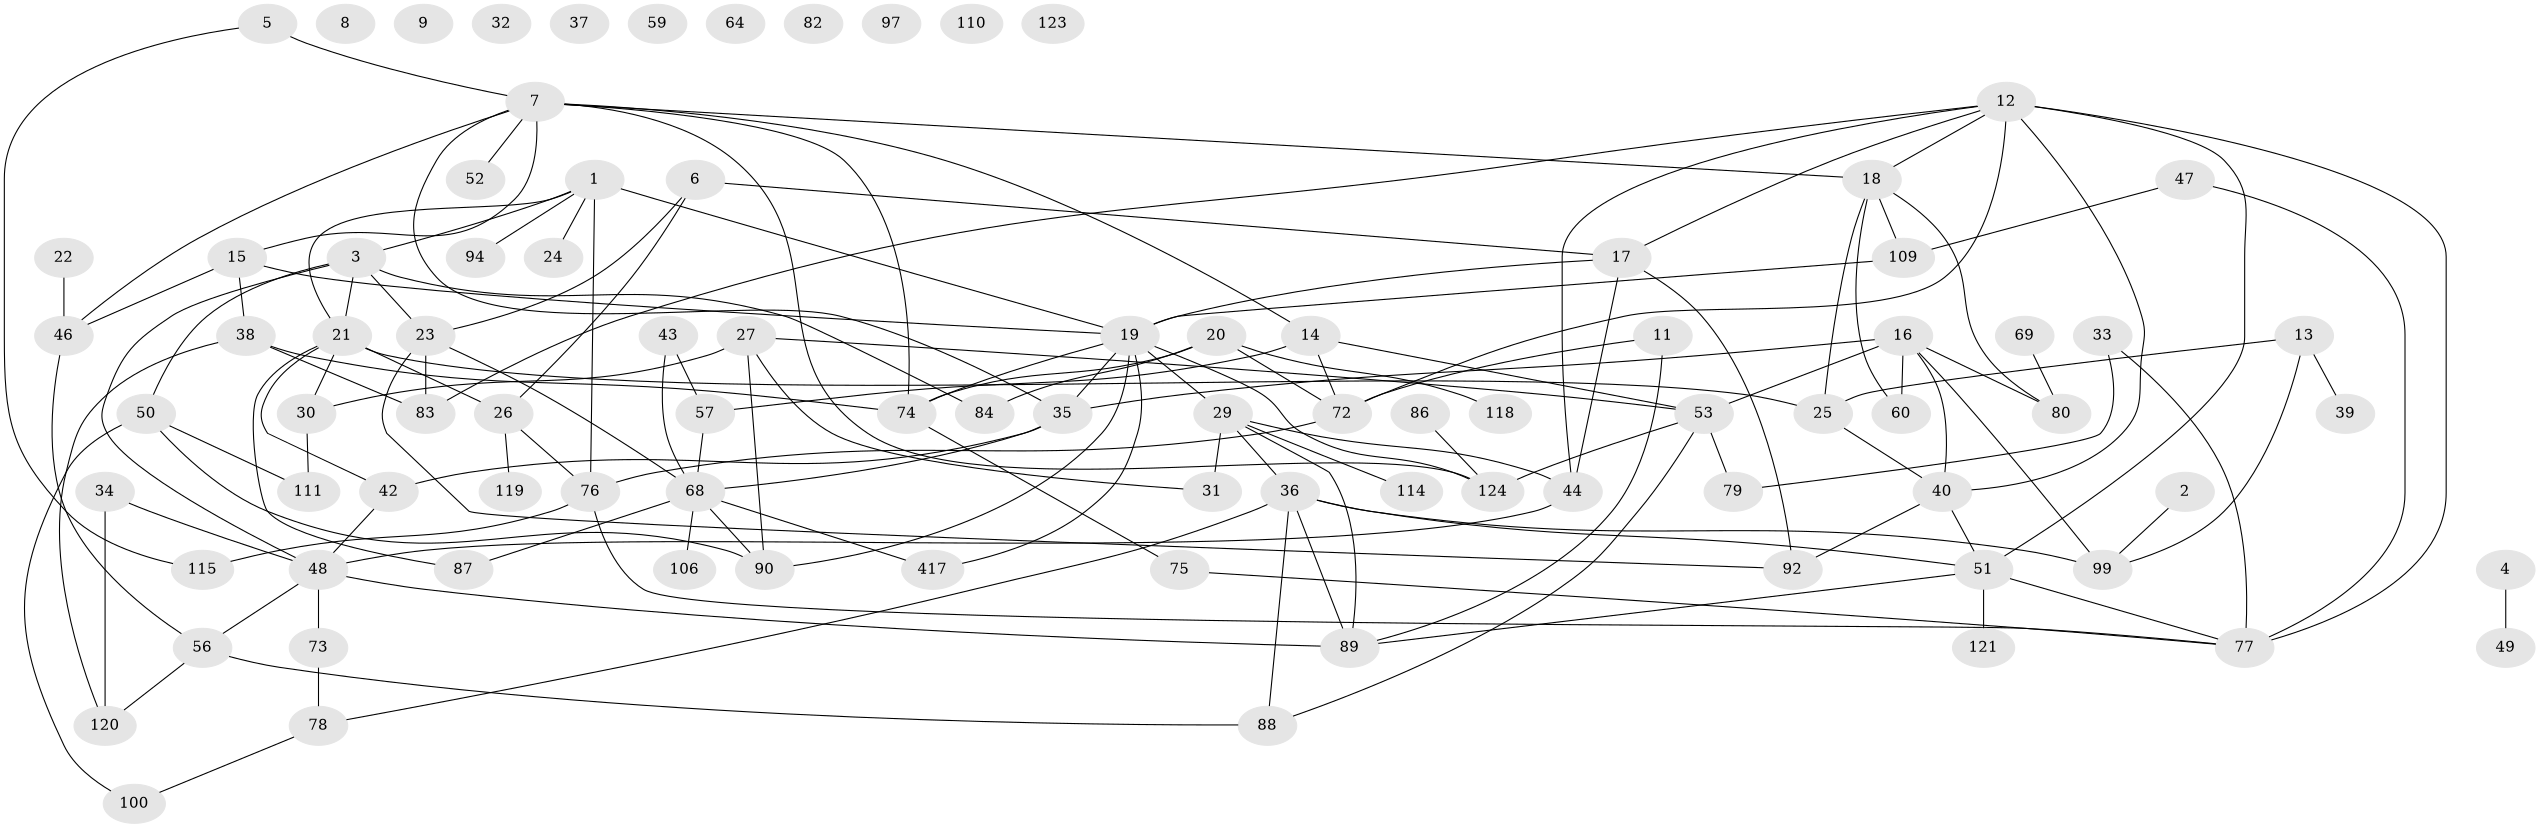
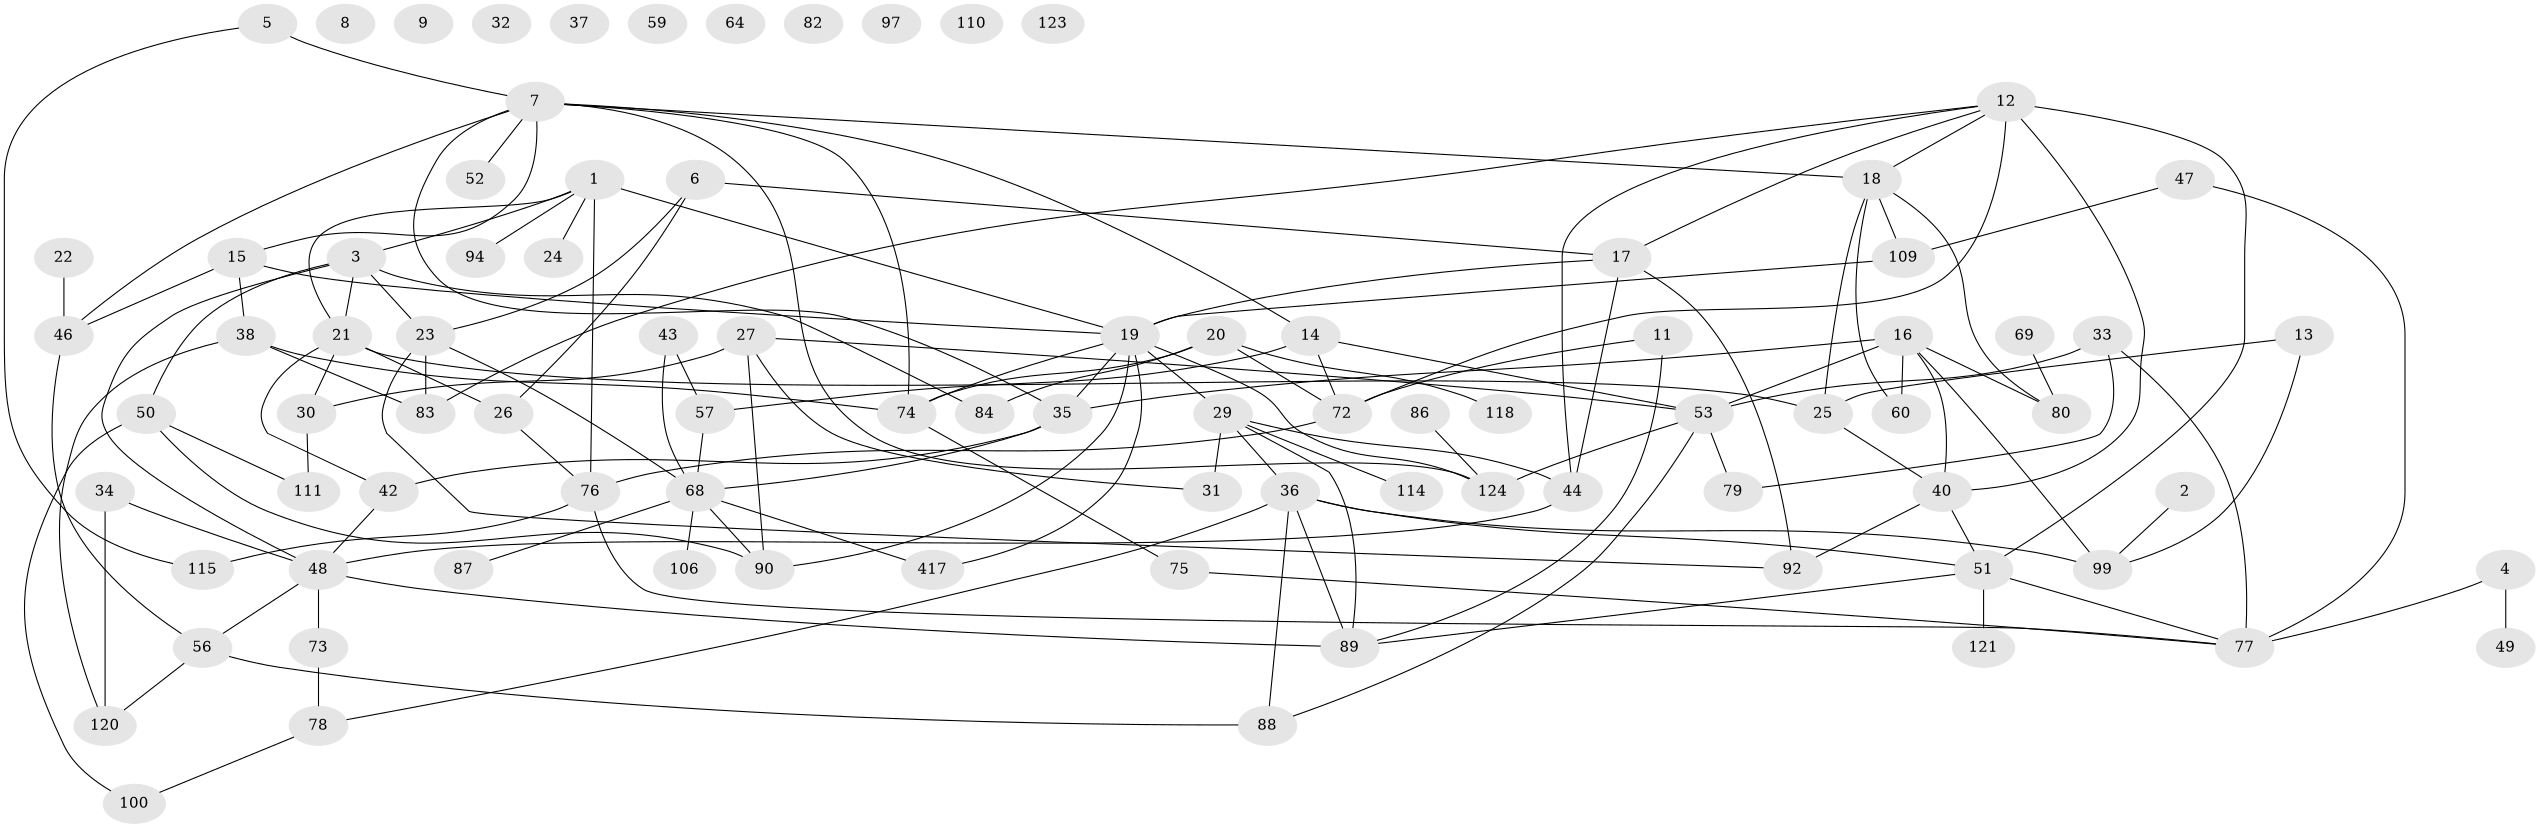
(2446, 270) -> (2378, 614)
none -> (1889, 382)
(2345, 414) -> none
(510, 492) -> none
(264, 502) -> none
